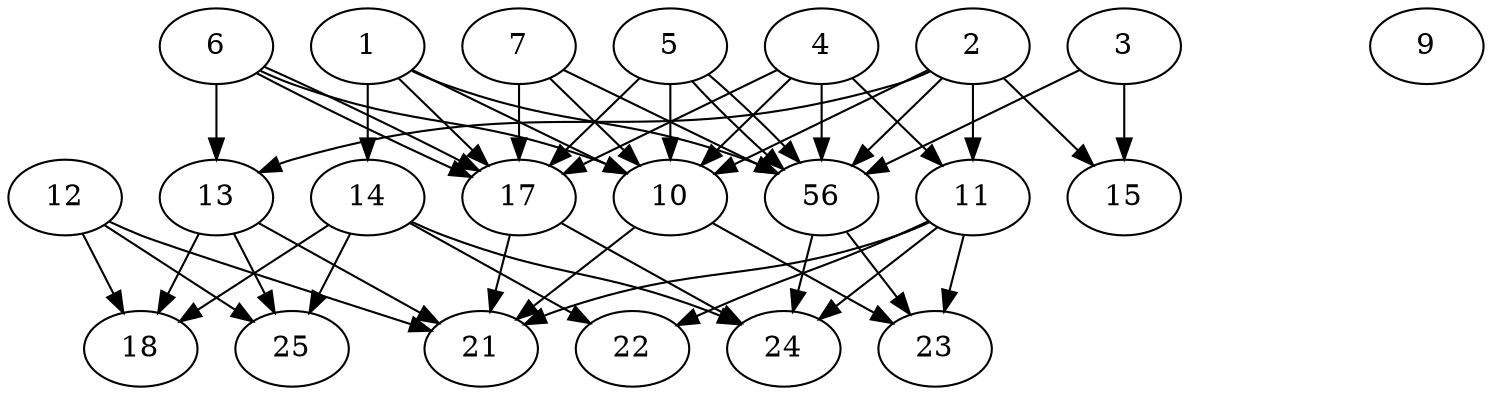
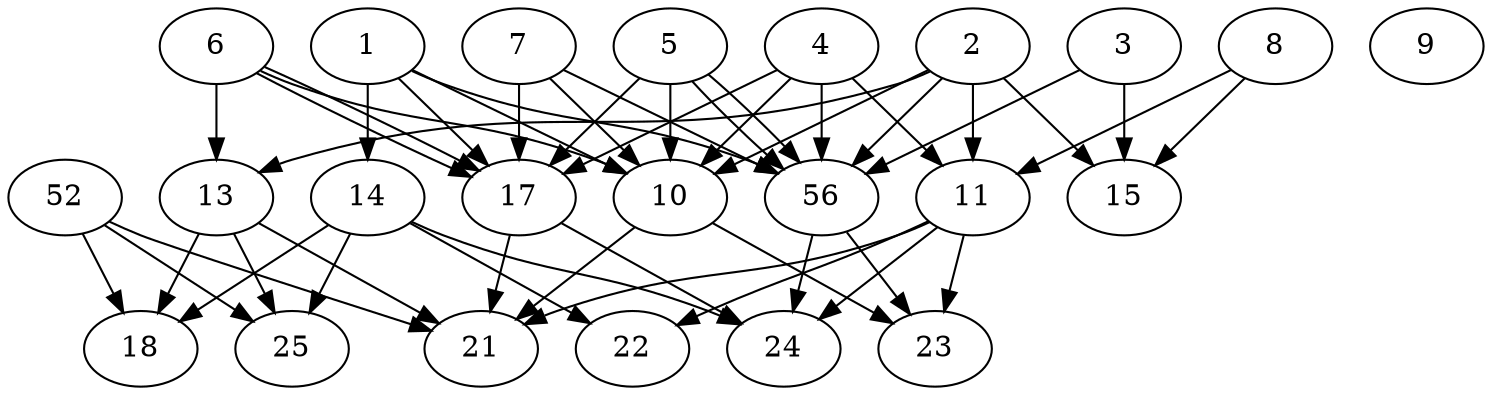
none -> (1276, 46)
(65, 198) -> (65, 198)
